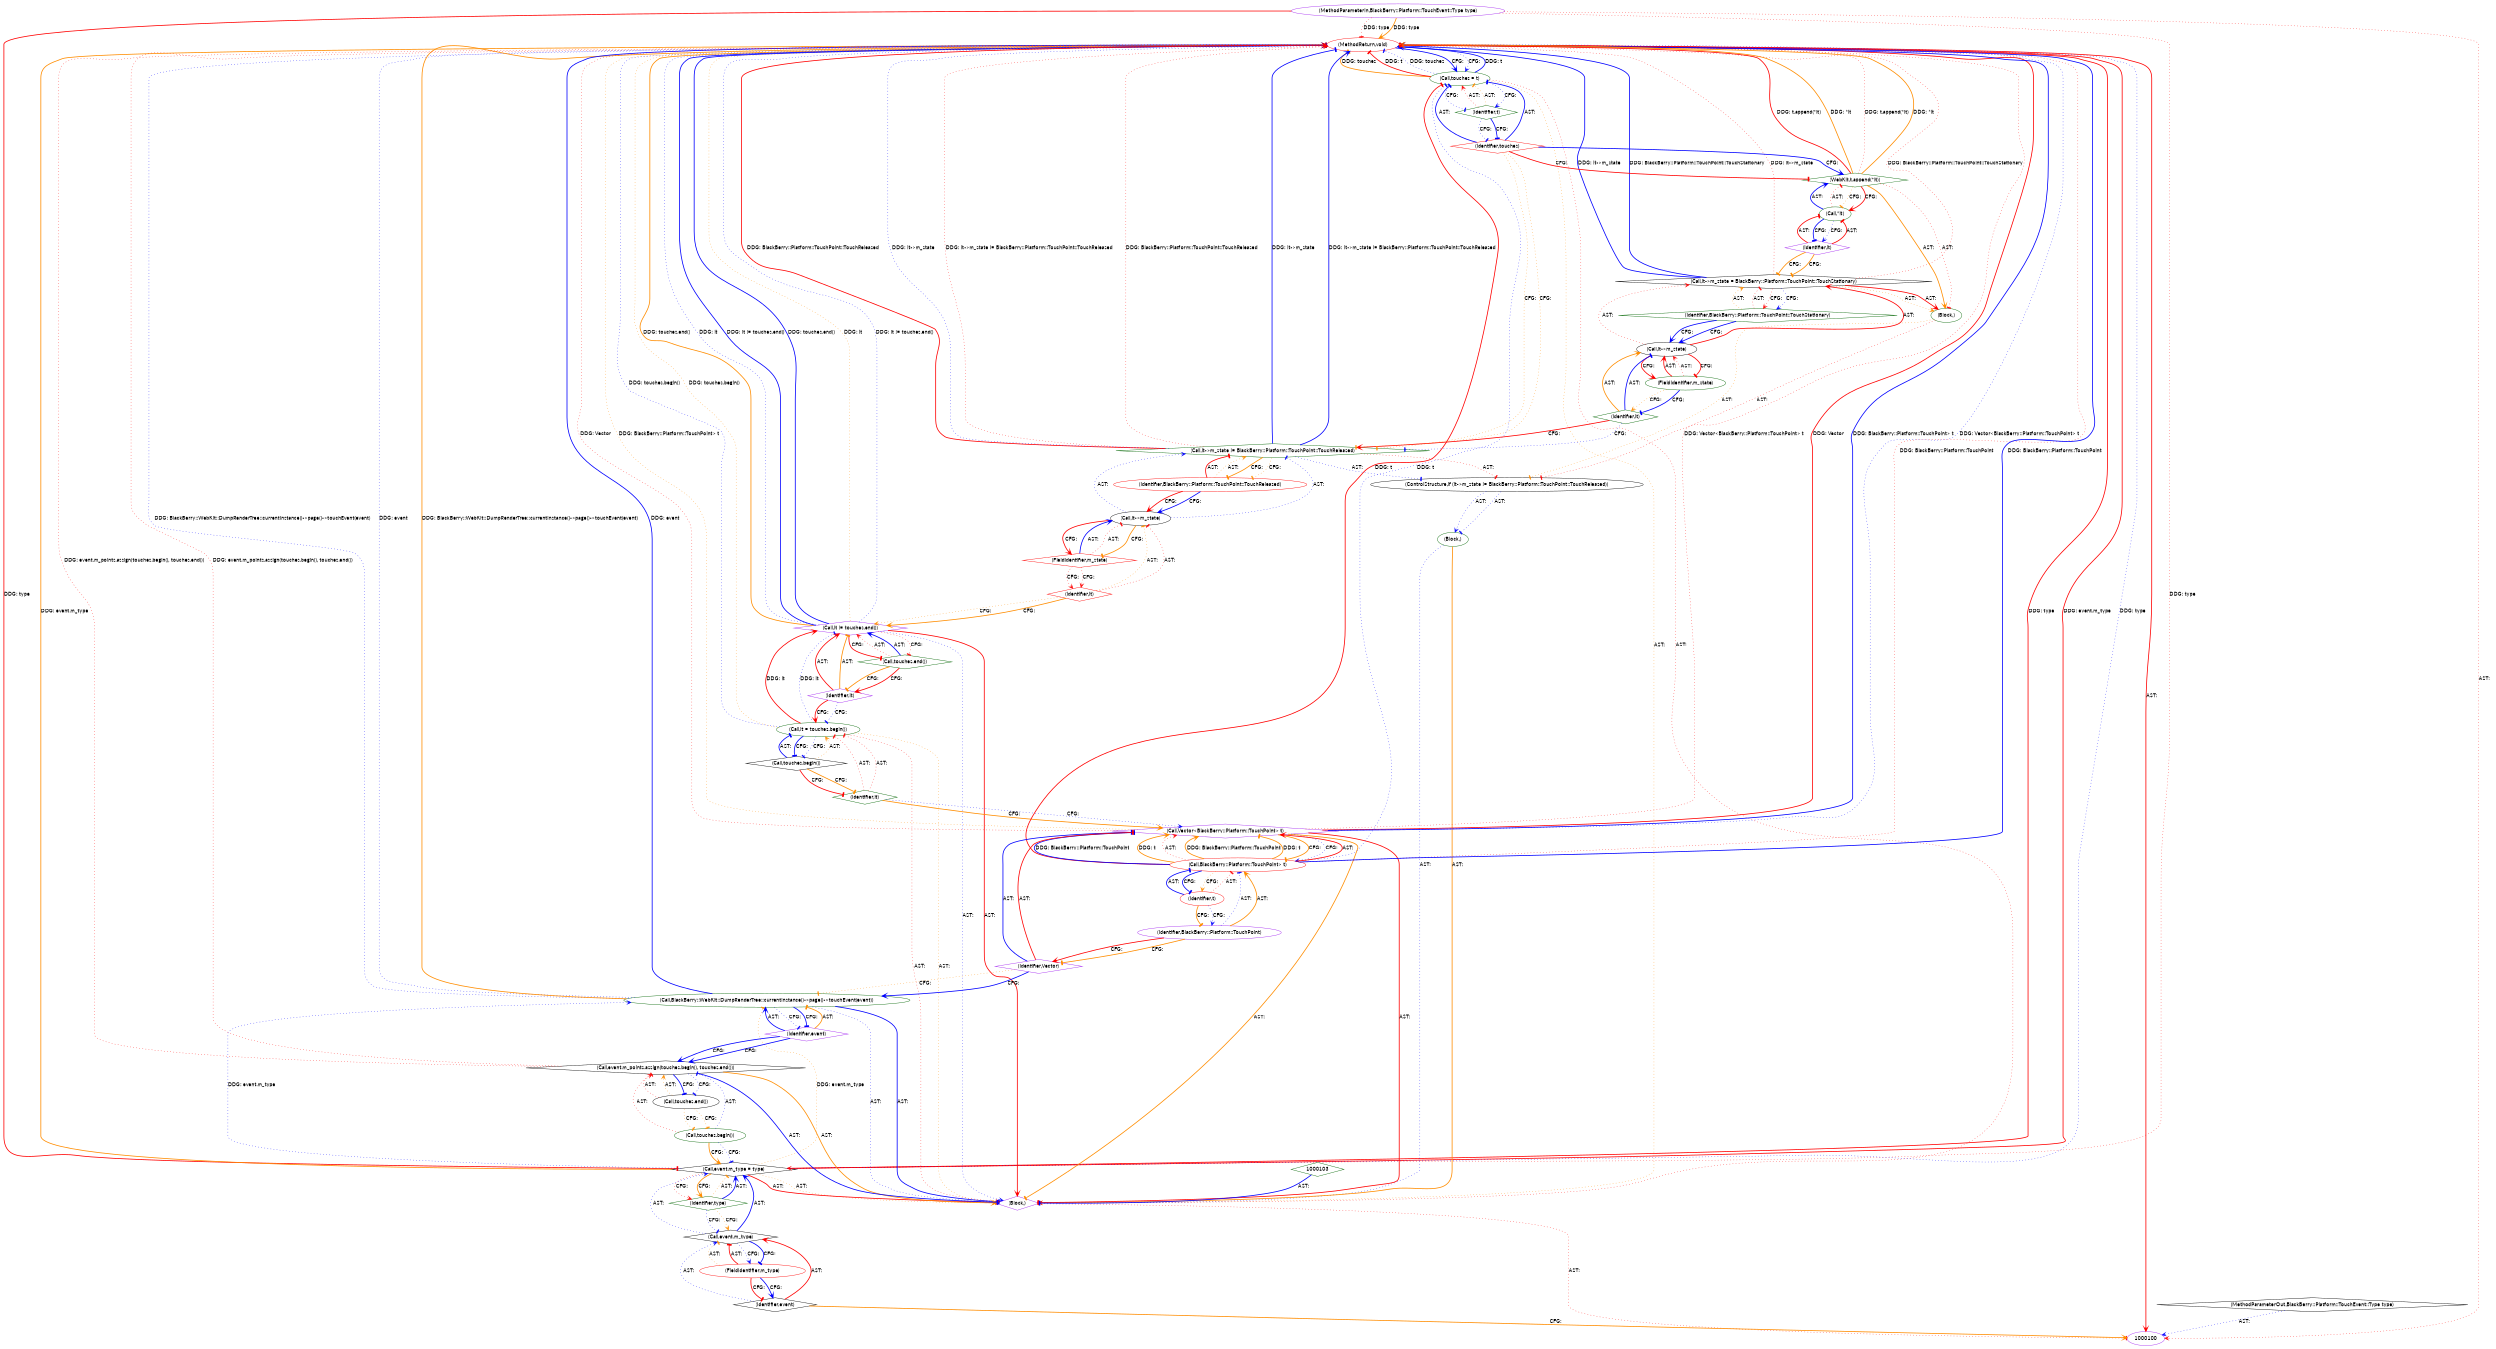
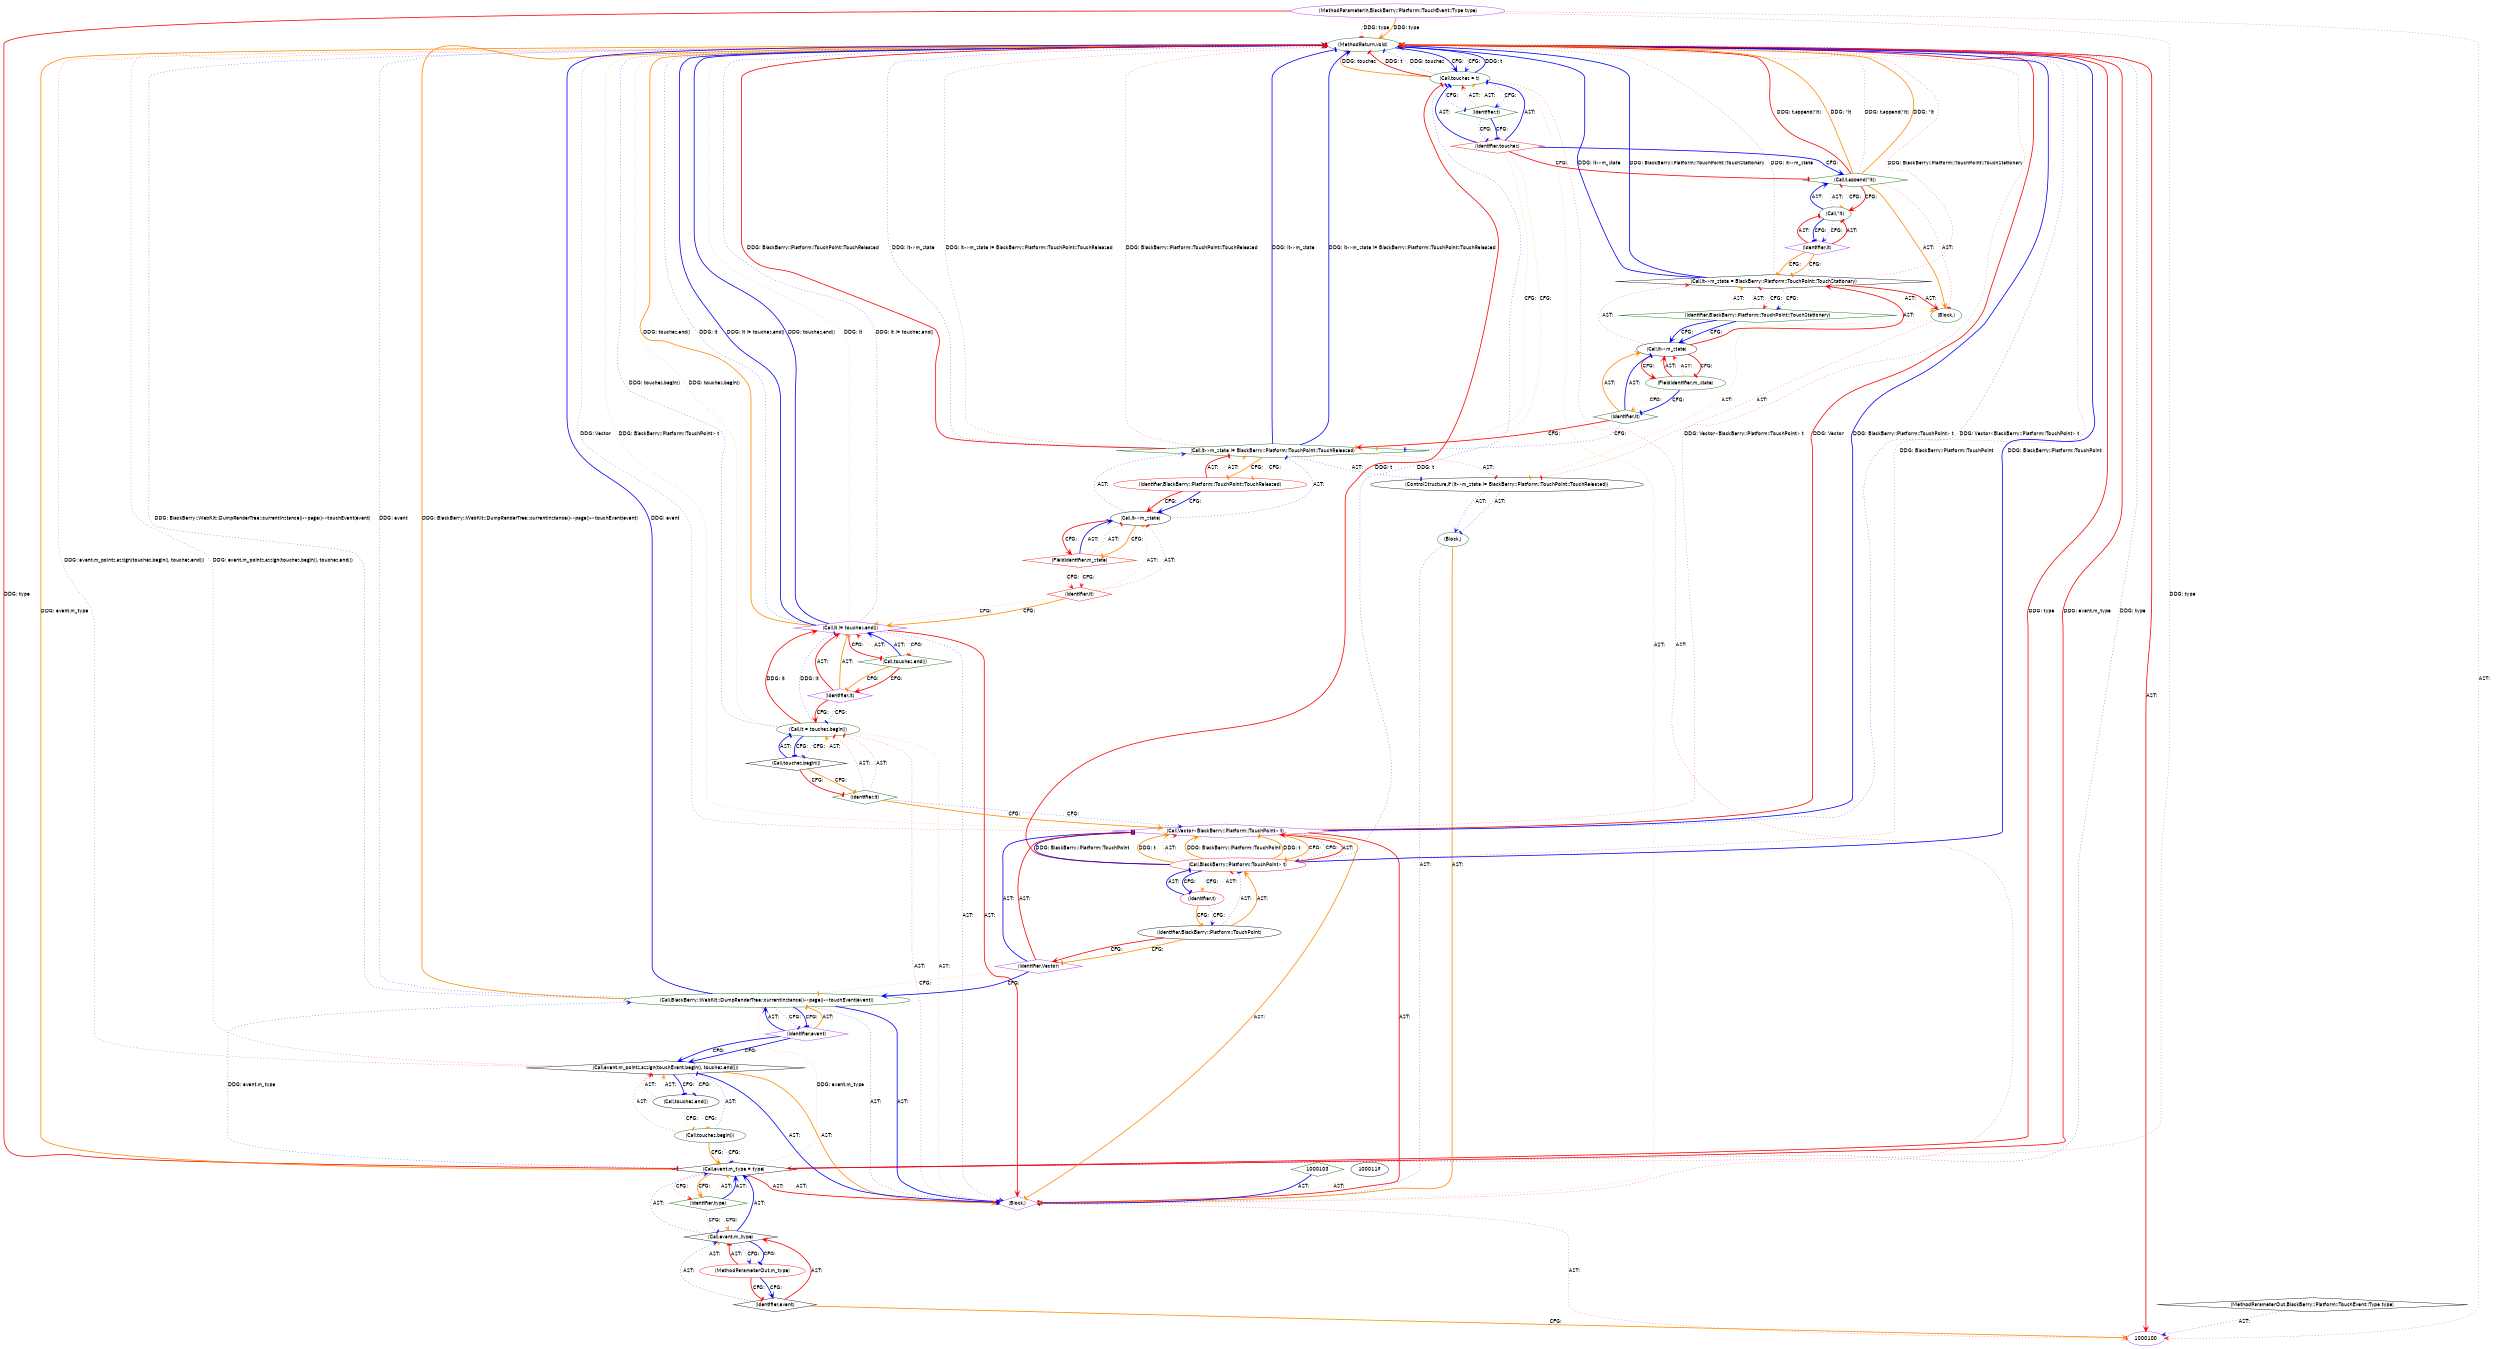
(1363, 45) -> (1363, 45)
(1855, 180) -> (1855, 180)
(1209, 933) -> (1209, 933)
(666, 1068) -> (666, 1068)
none -> (1370, 1169)
(752, 1271) -> (752, 1271)
